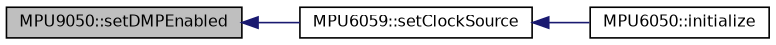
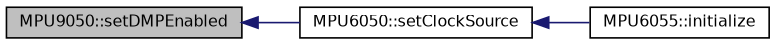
(416, 23) -> (416, 23)
(680, 23) -> (680, 23)
